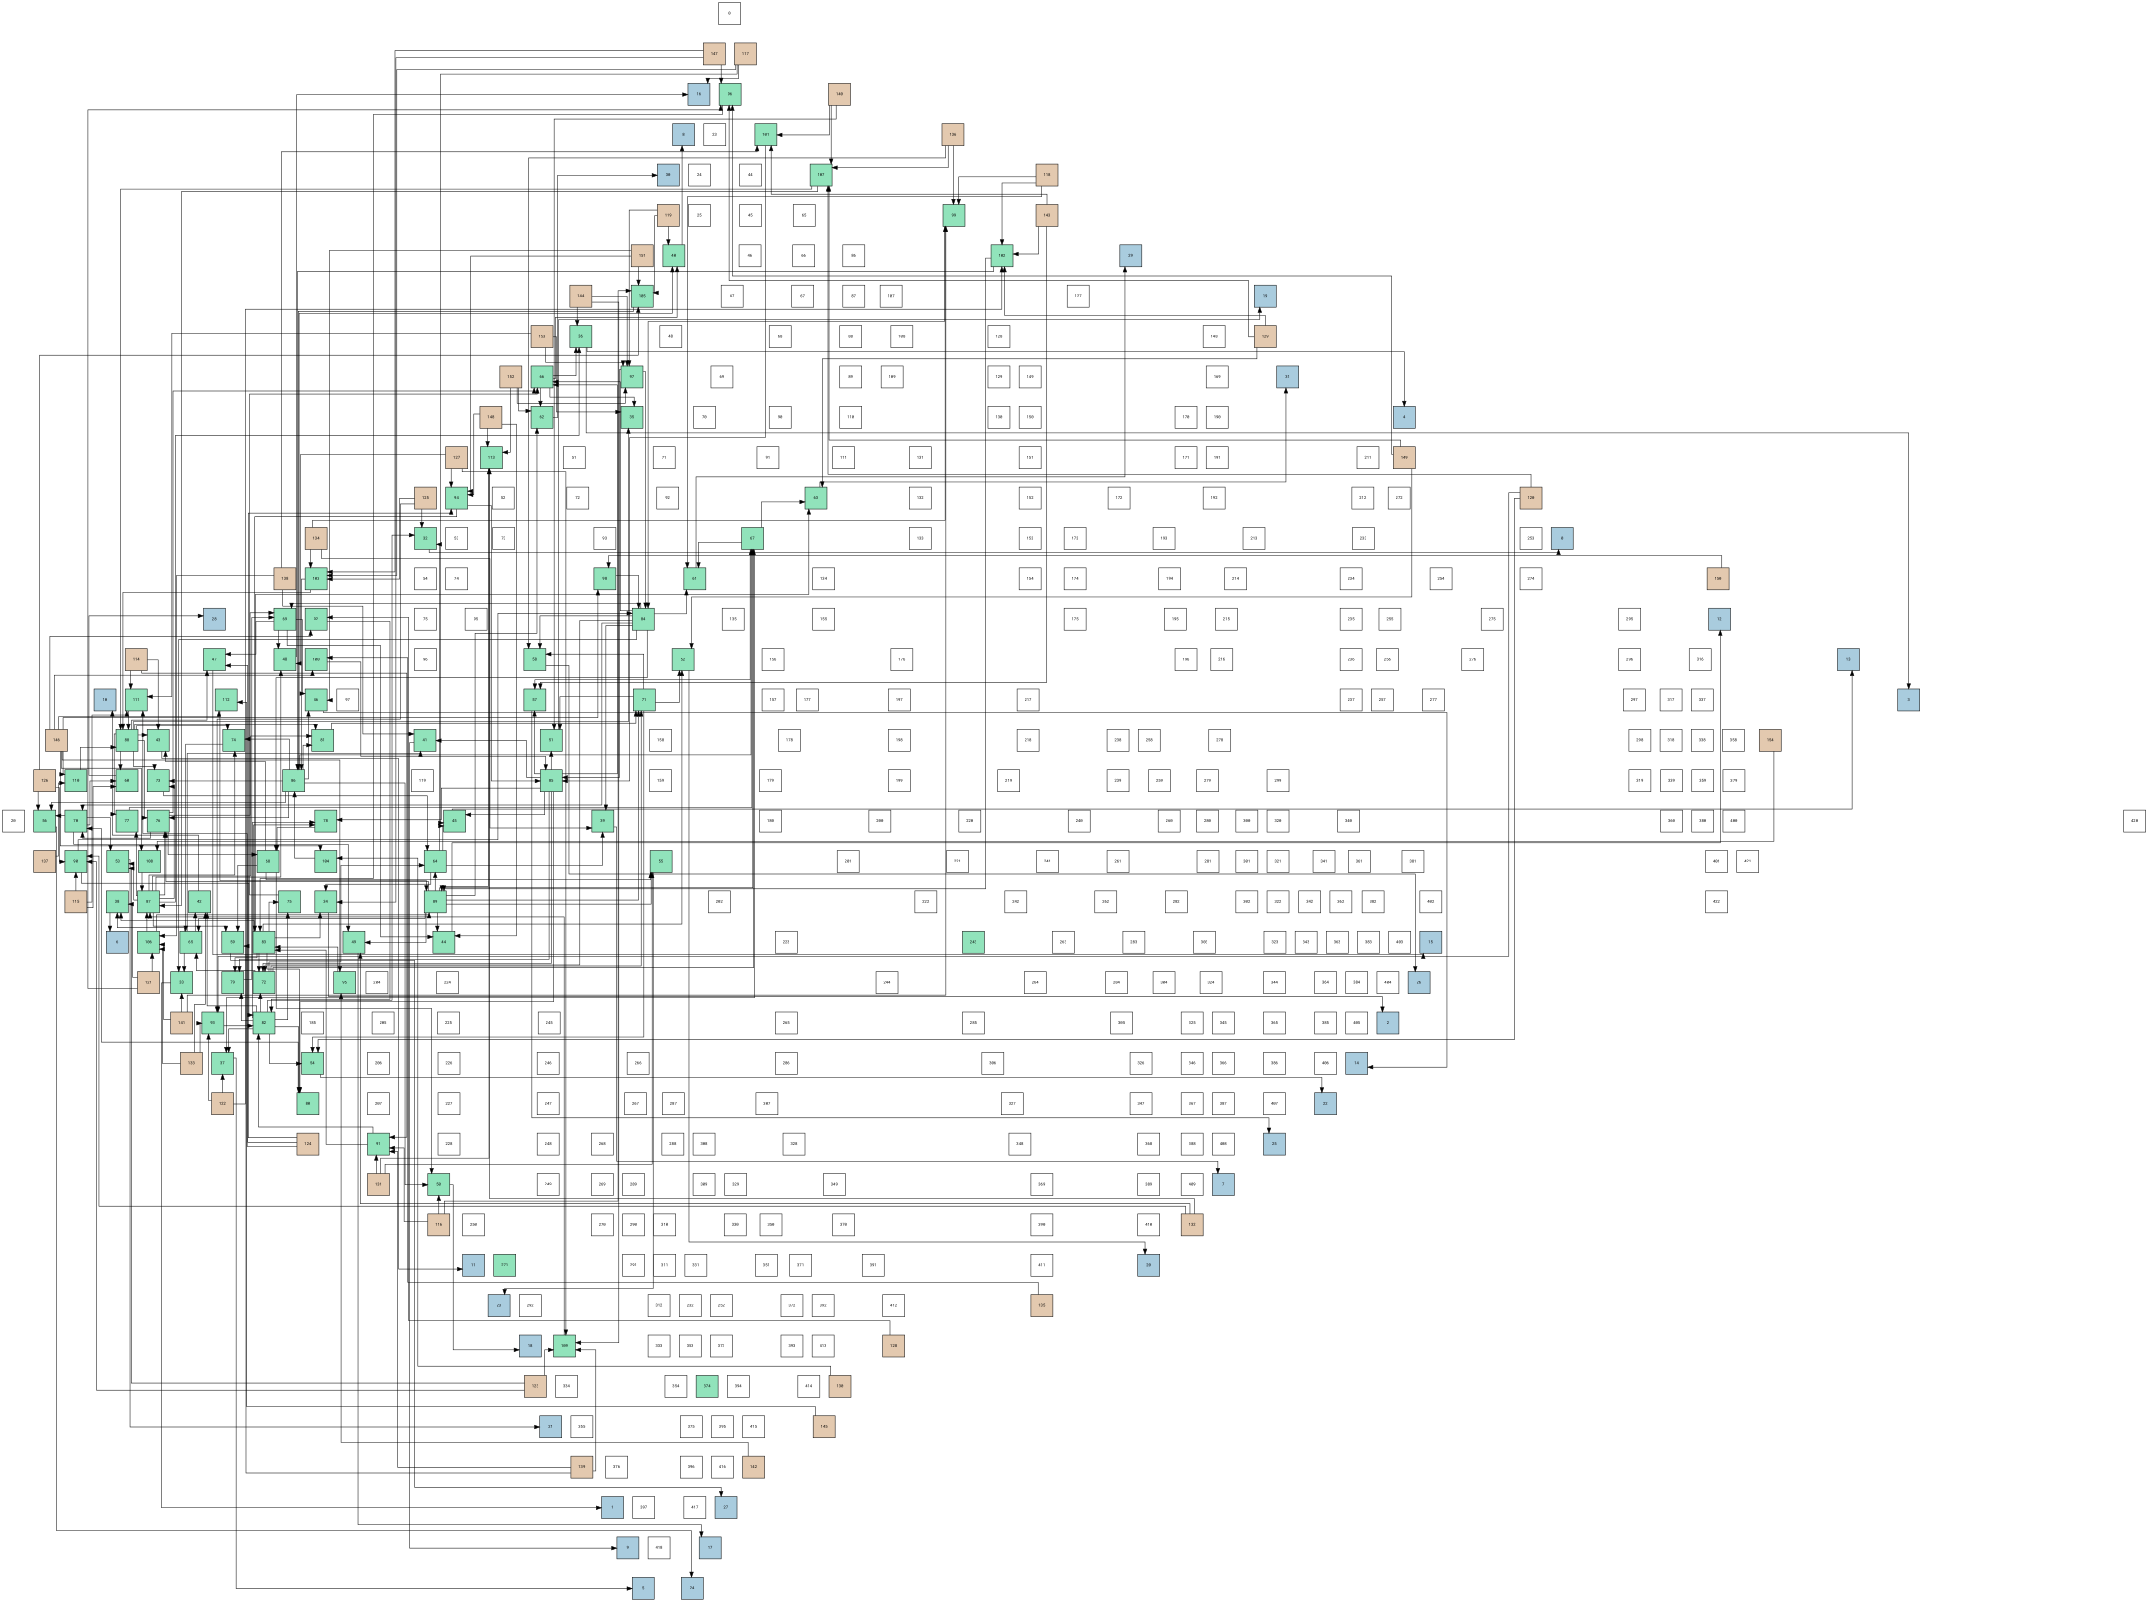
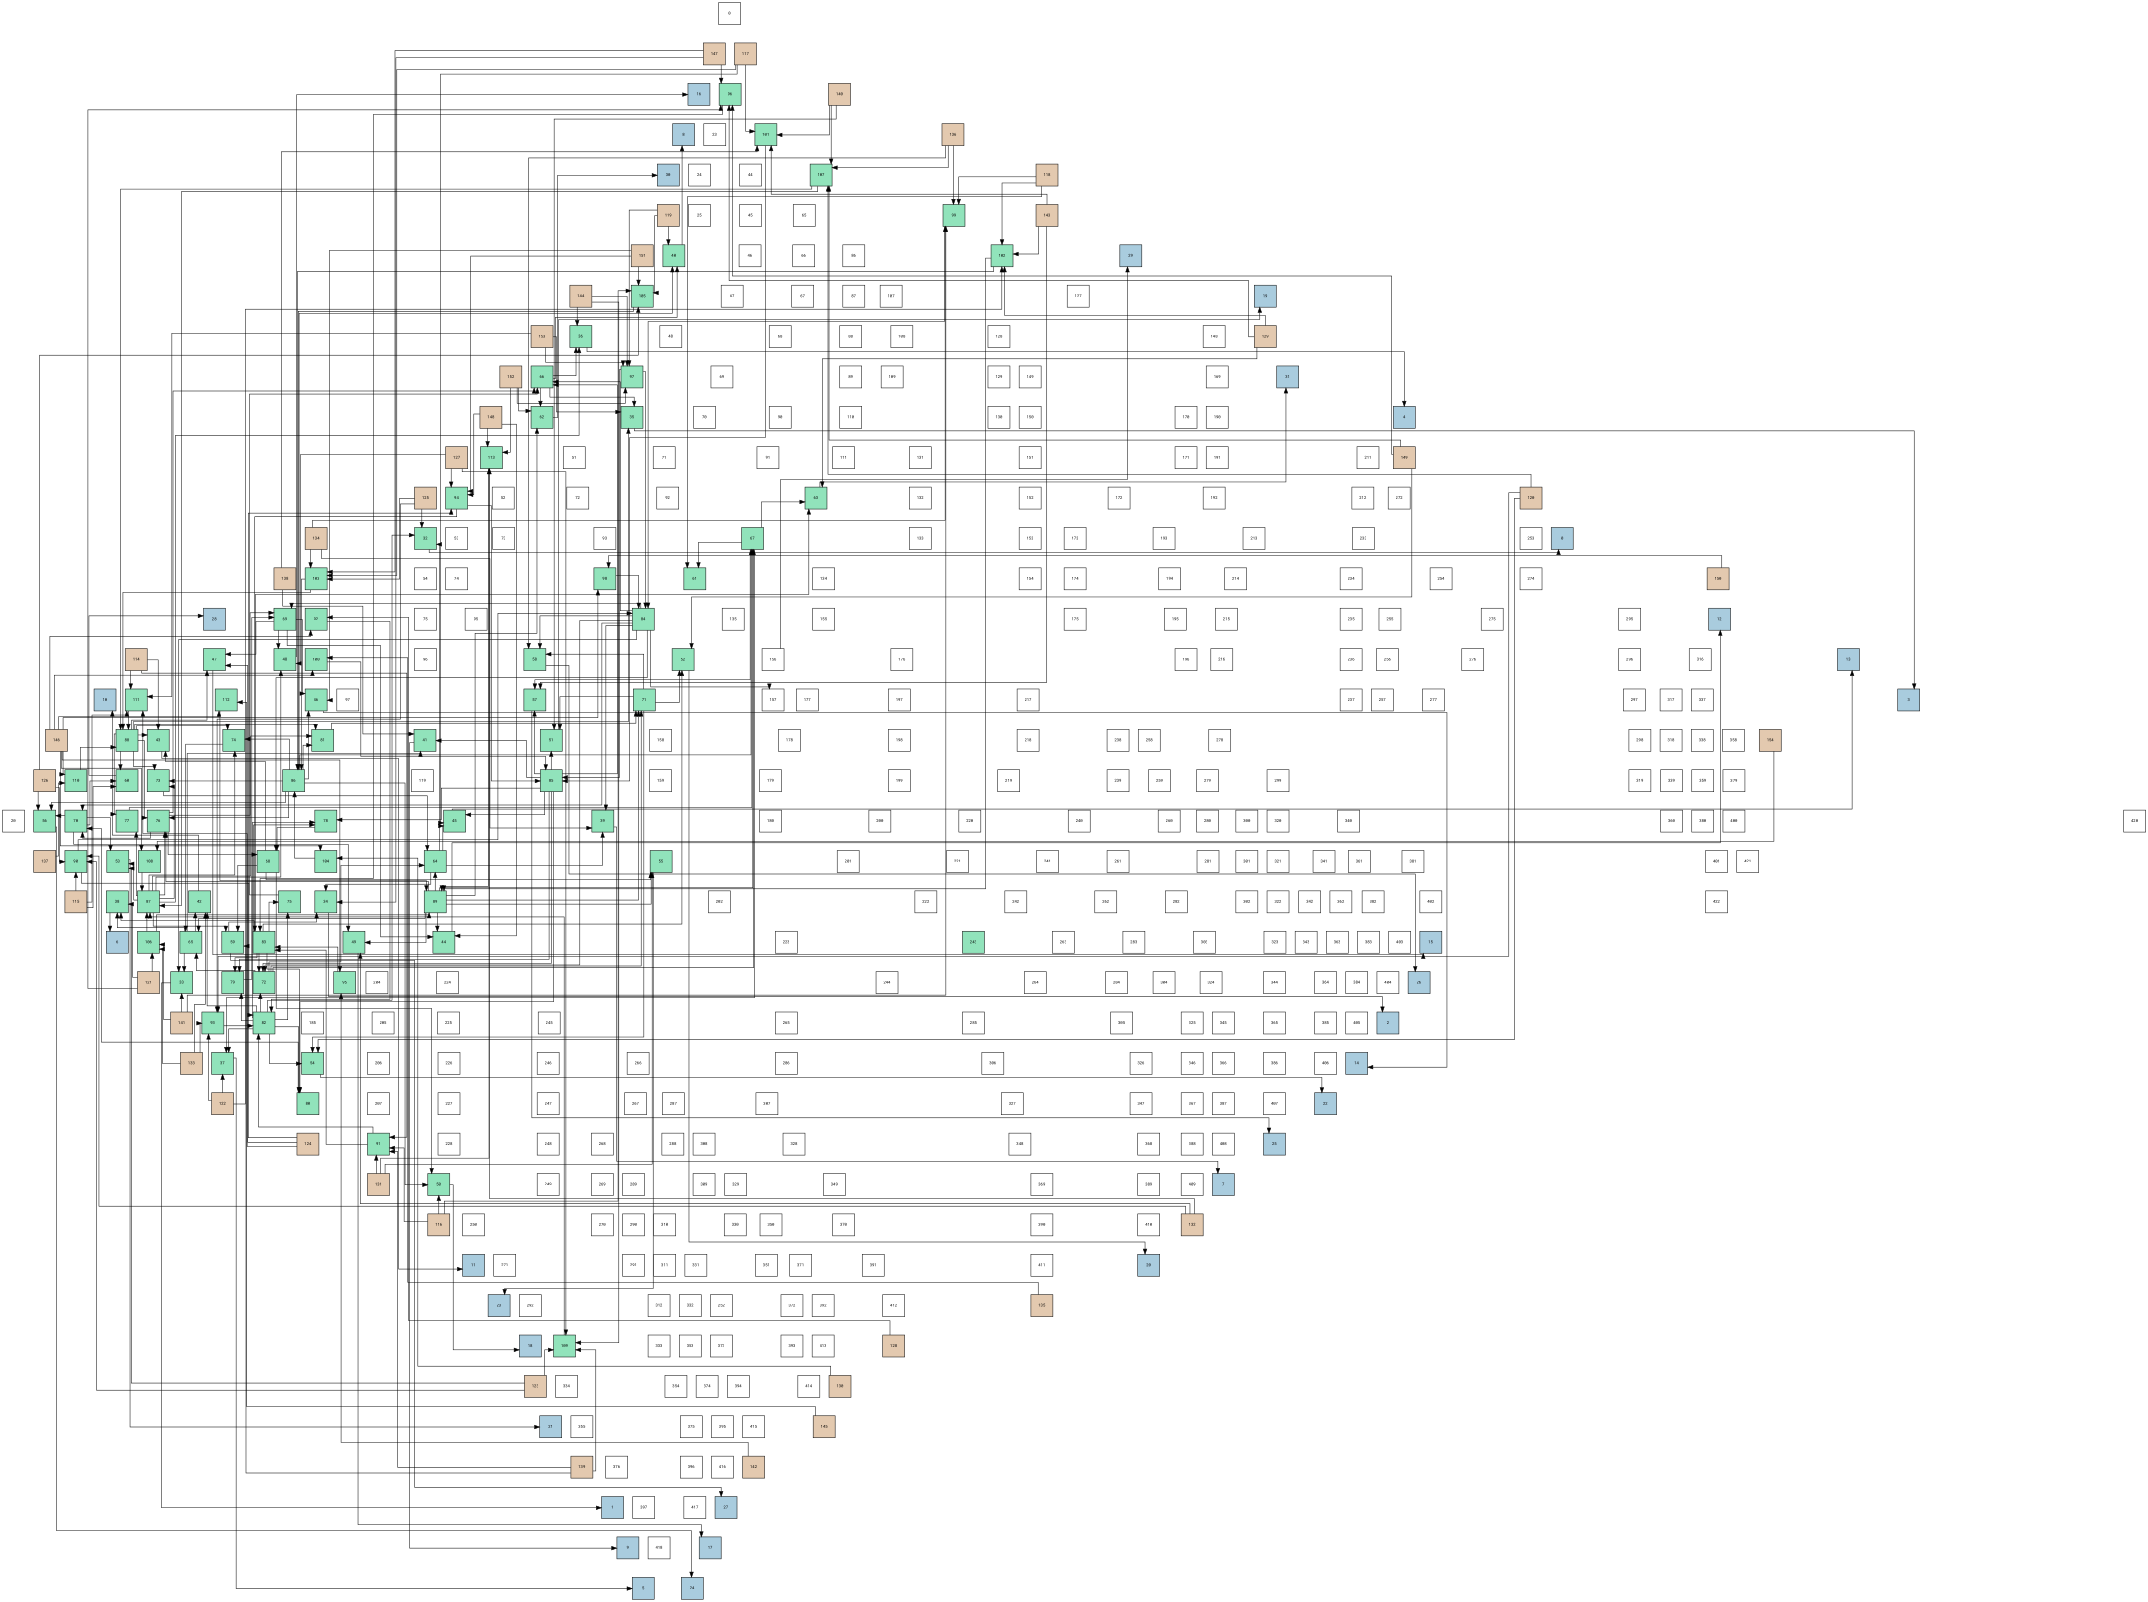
(730, 79) -> (746, 100)
(1330, 433) -> (1400, 431)
(804, 477) -> (1128, 471)
(680, 614) -> (673, 687)
(176, 713) -> none
(308, 938) -> (270, 922)
(505, 1265) -> (505, 1265)
(690, 1306) -> (690, 1306)
(707, 1386) -> (707, 1386)
